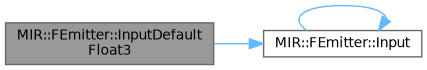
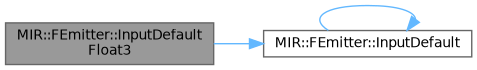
(343, 44) -> (368, 44)
